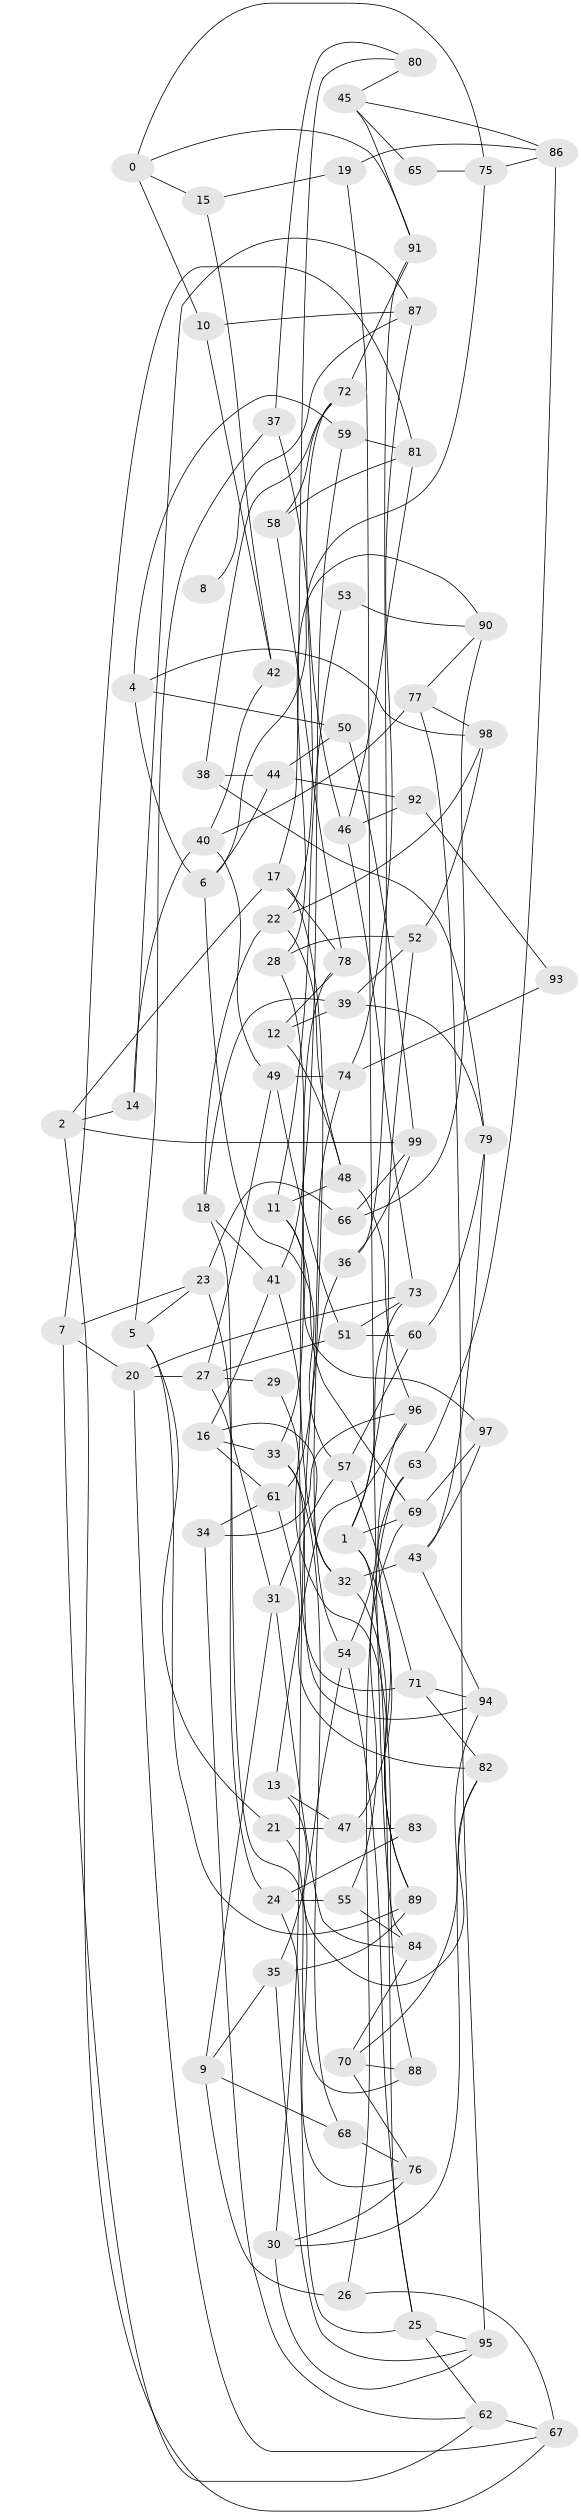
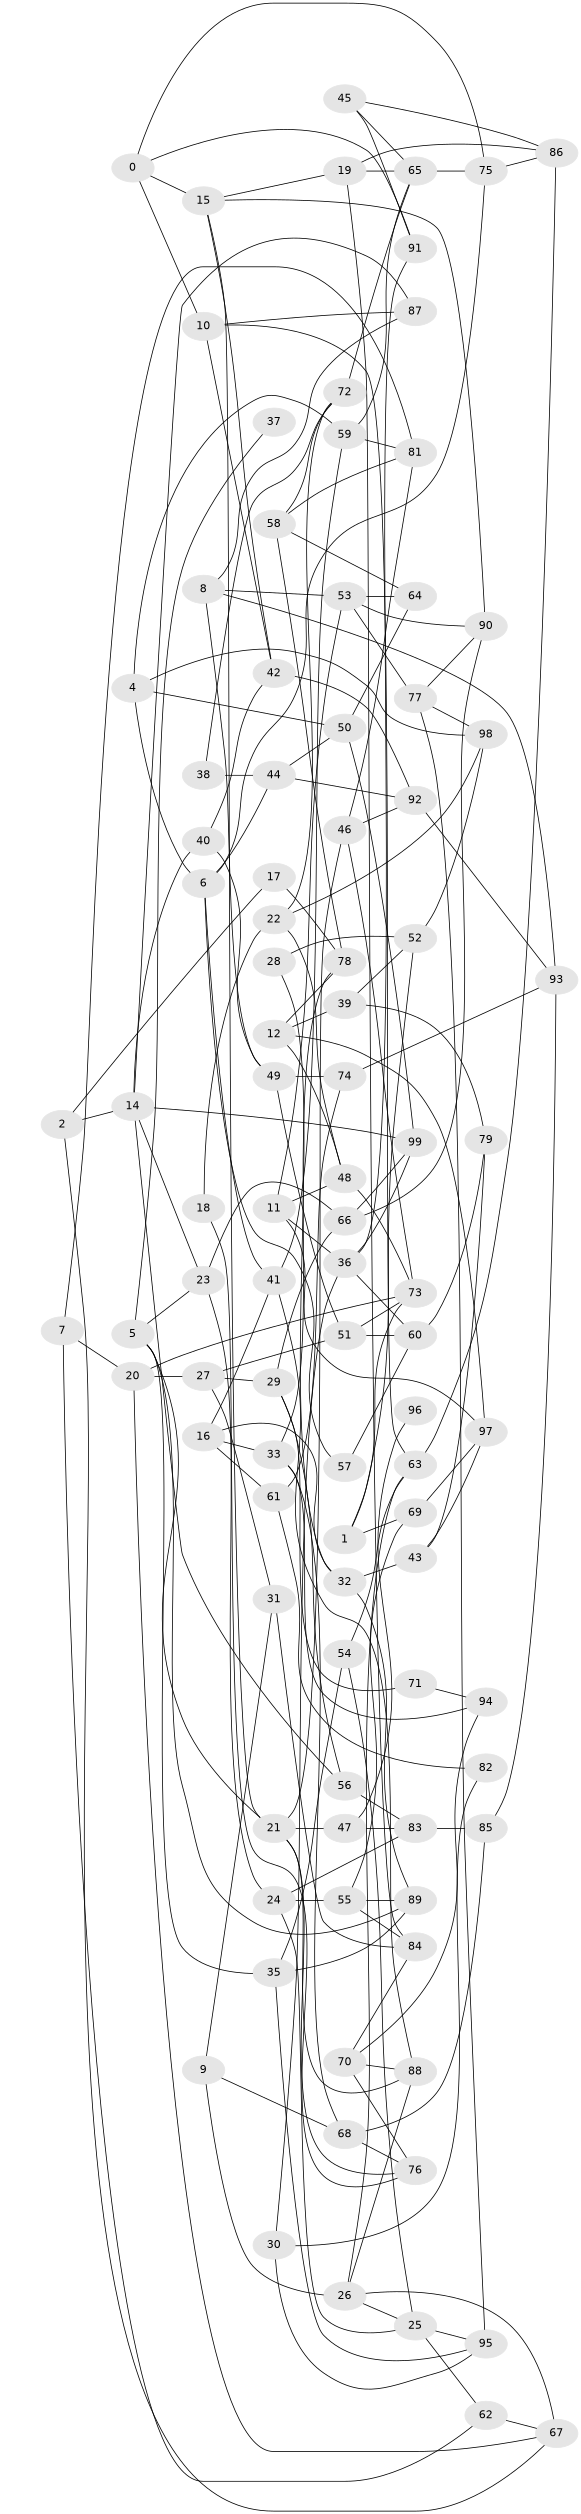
(415, 63) -> none
none -> (377, 171)
none -> (386, 306)
(380, 320) -> (378, 281)
(314, 591) -> (458, 311)
none -> (274, 593)
none -> (415, 596)
(310, 626) -> (320, 1381)
none -> (488, 696)
none -> (378, 722)
(391, 733) -> none
(325, 779) -> (390, 663)
none -> (387, 836)
(423, 902) -> none
none -> (230, 1017)
(229, 1064) -> none
(323, 1130) -> none
(238, 1143) -> (275, 1119)
none -> (453, 1171)
(242, 1227) -> (224, 743)
(243, 1248) -> (221, 1086)
(383, 1254) -> (383, 1226)
none -> (380, 1300)
none -> (295, 1305)
(130, 1306) -> (168, 1194)
(322, 1378) -> (309, 1236)
(204, 1533) -> none
(295, 1550) -> none
(386, 1579) -> none
(451, 1630) -> none
(388, 1717) -> (383, 1901)
(451, 1726) -> none
(274, 1786) -> none
none -> (345, 1786)
none -> (486, 1828)
(389, 1968) -> (380, 2311)
(239, 2021) -> (163, 1685)
none -> (377, 2194)
(353, 2218) -> (312, 2134)
